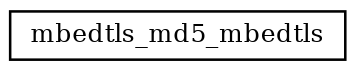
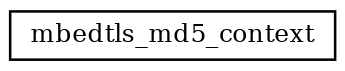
(178, 36) -> (173, 36)
